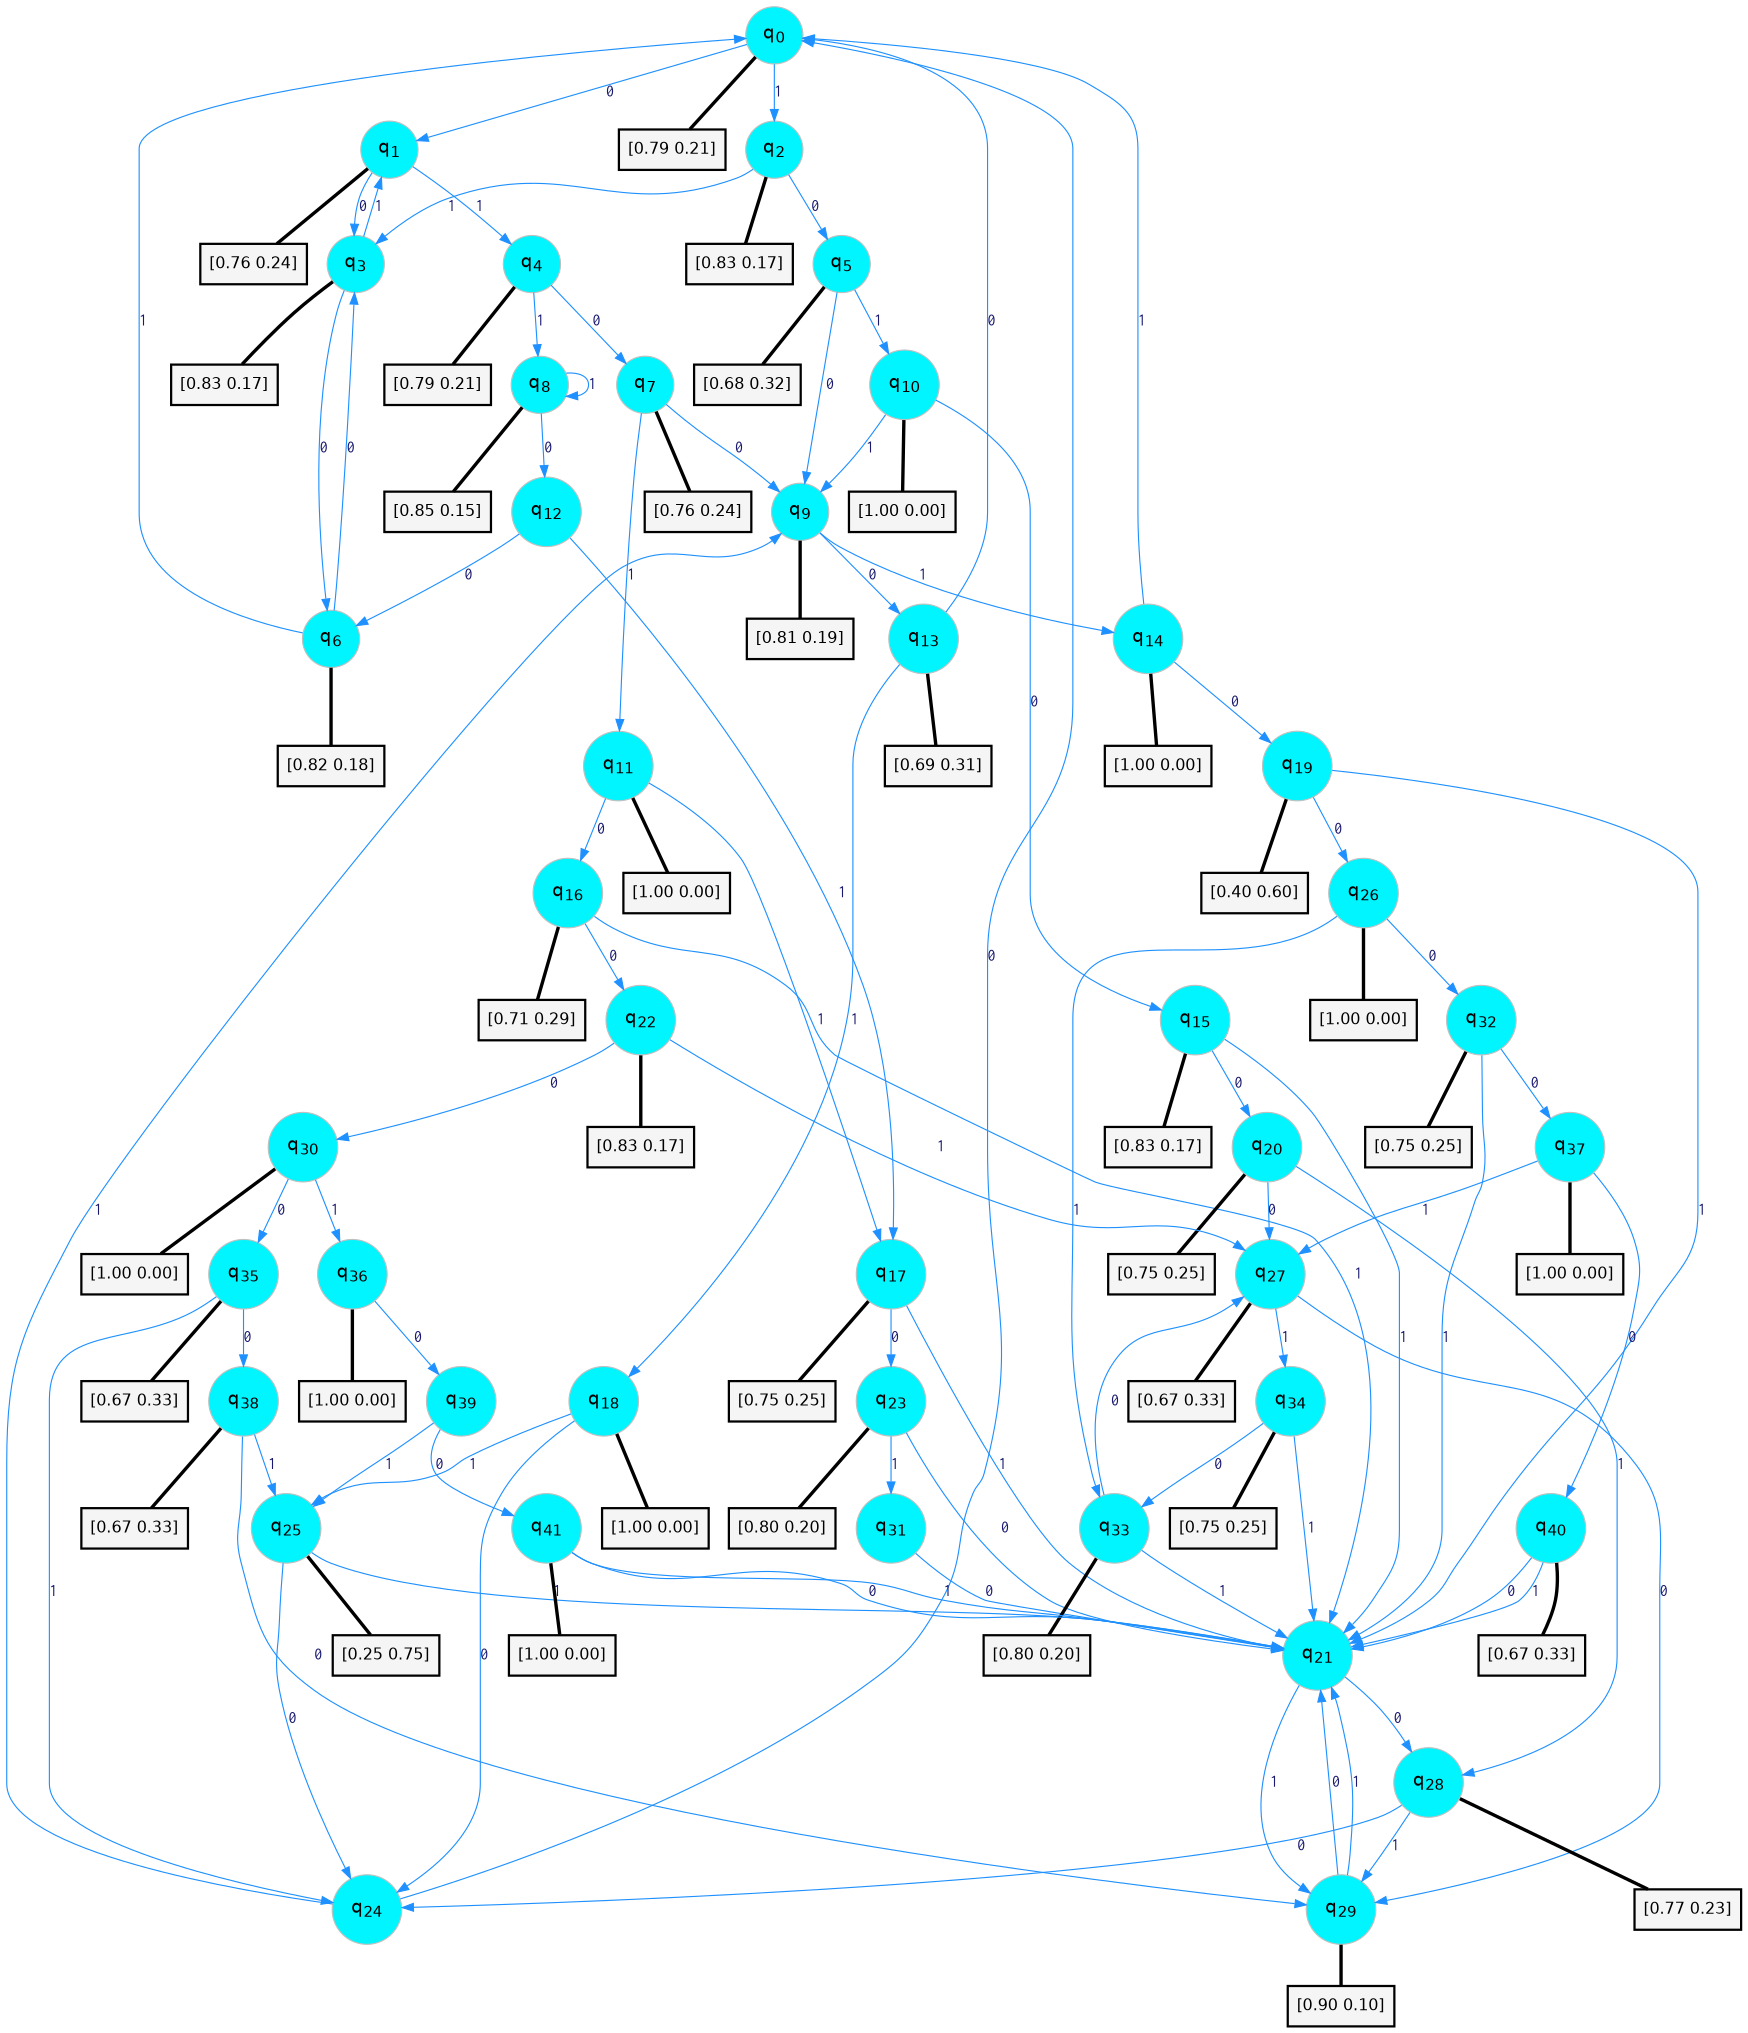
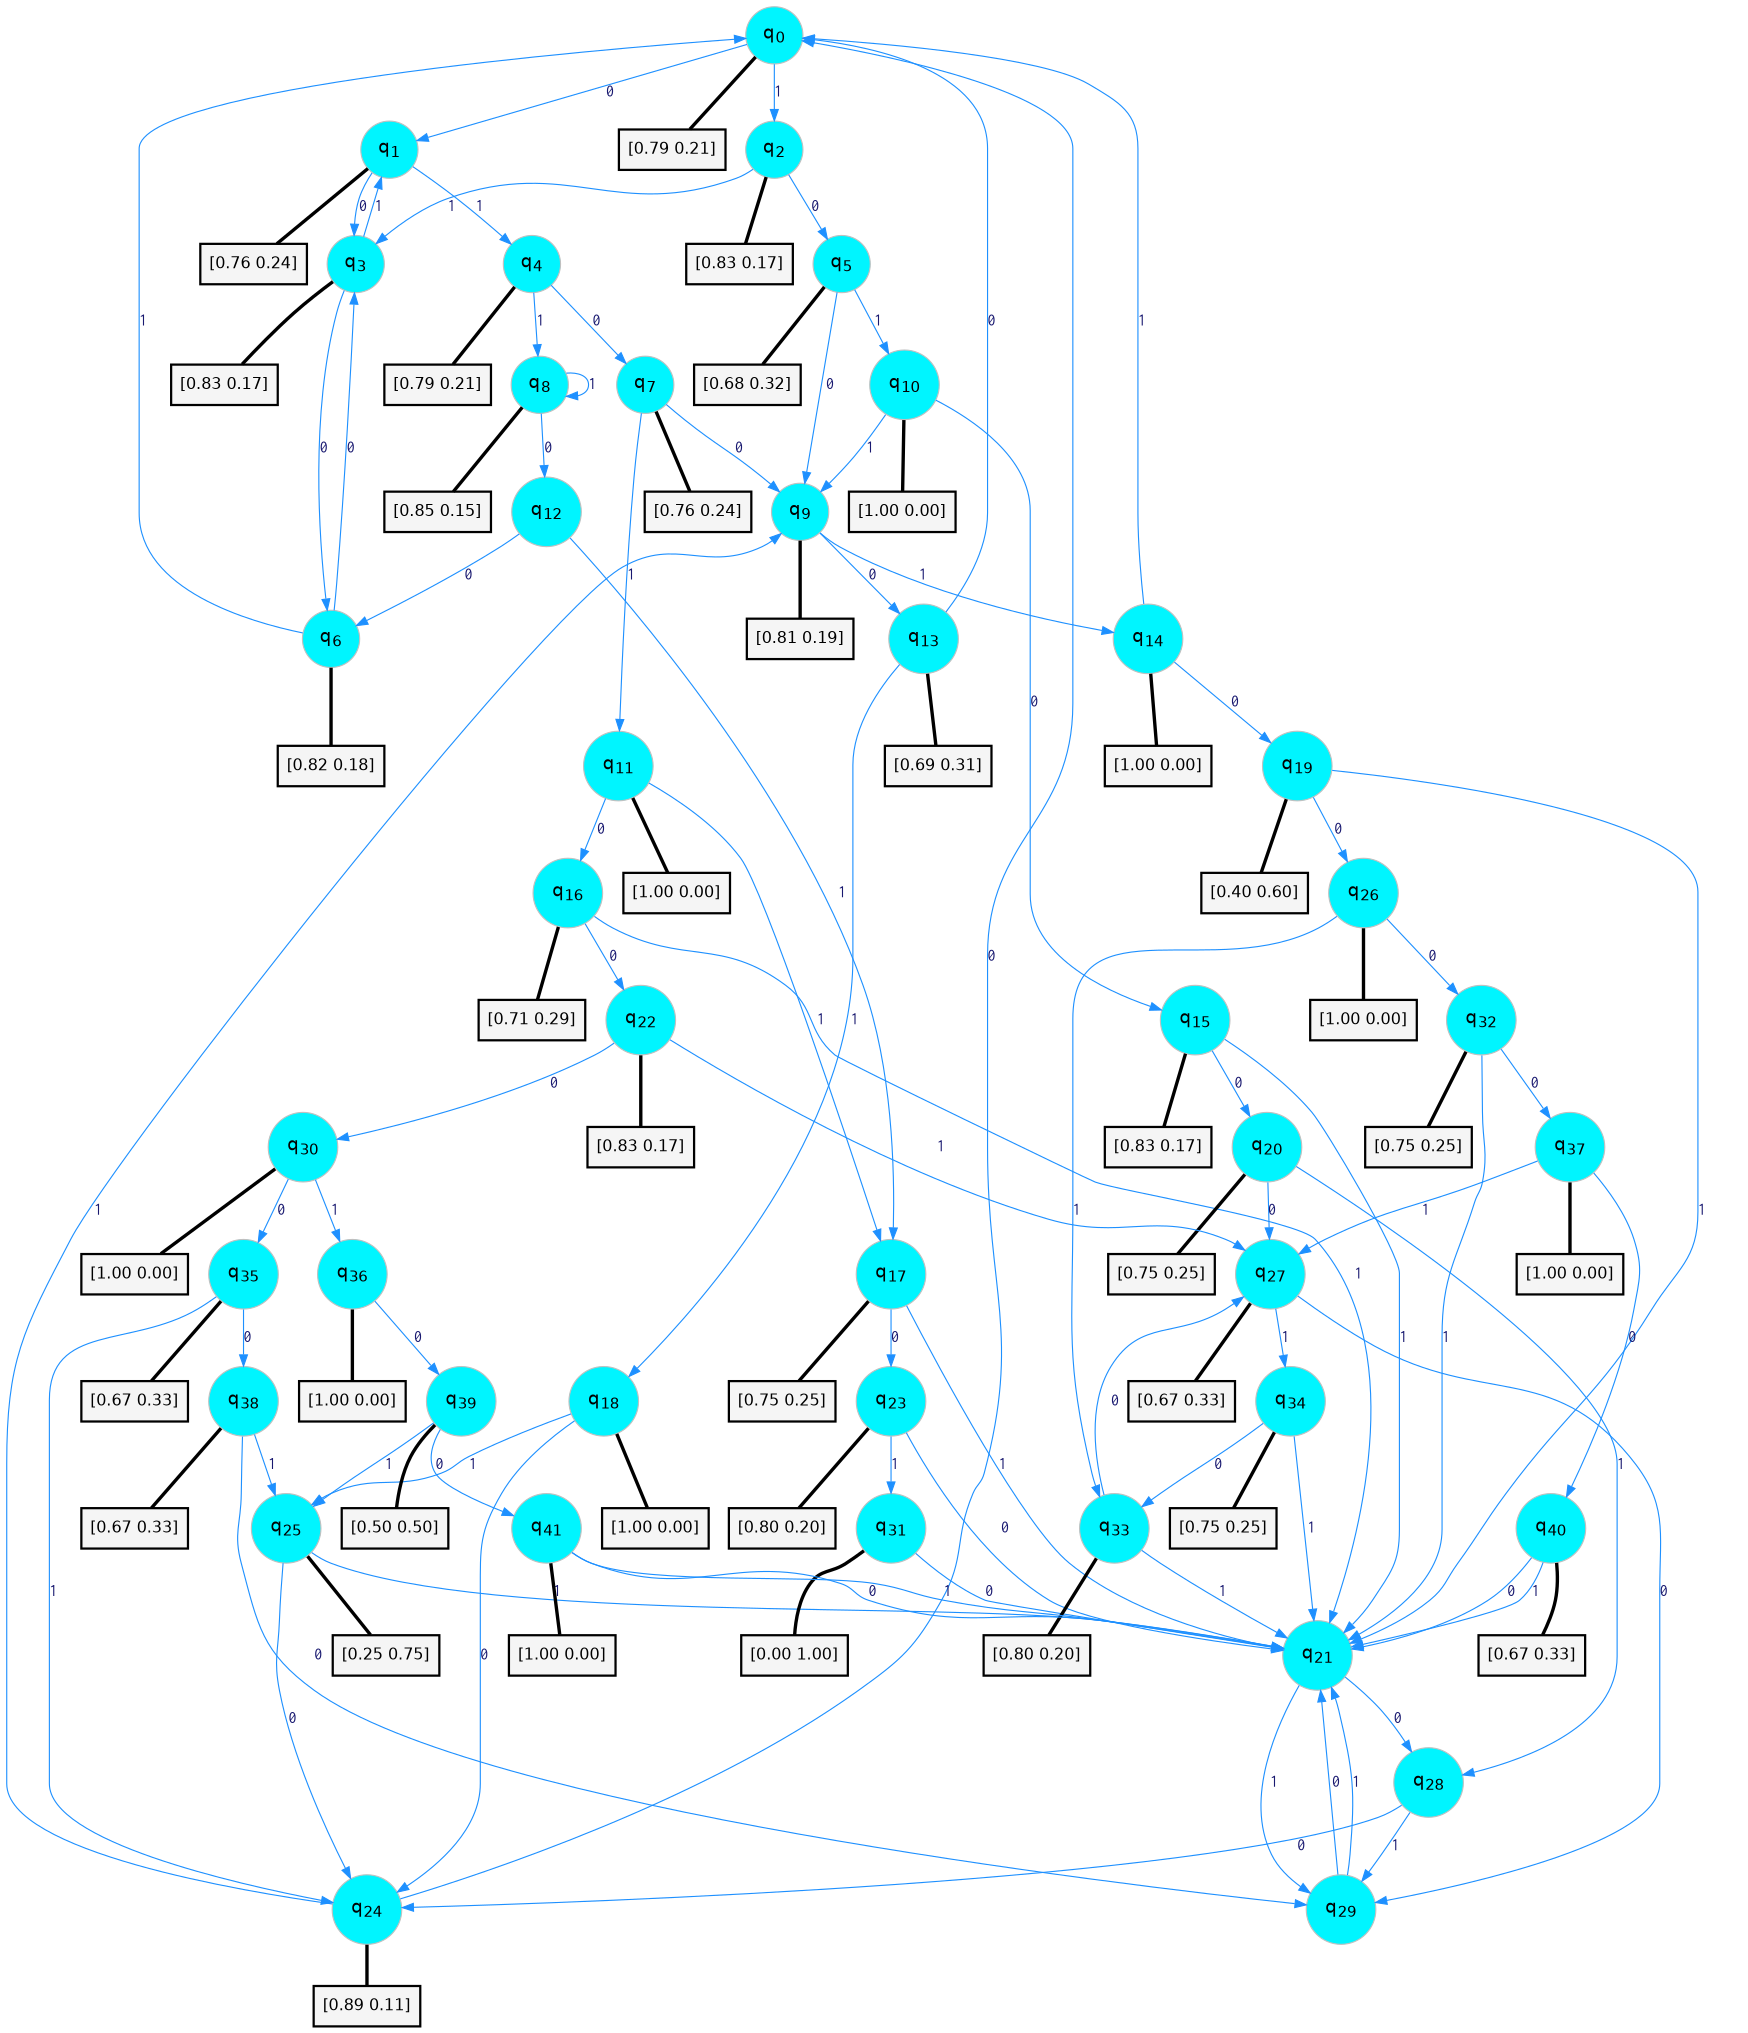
none -> (395, 1528)
none -> (795, 1655)
(1688, 1910) -> none
none -> (367, 2006)
(1341, 2006) -> none
